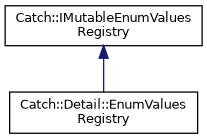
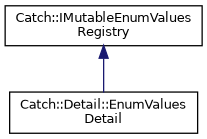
(104, 113) -> (104, 113)
